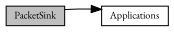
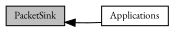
(78, 9) -> (88, 23)
